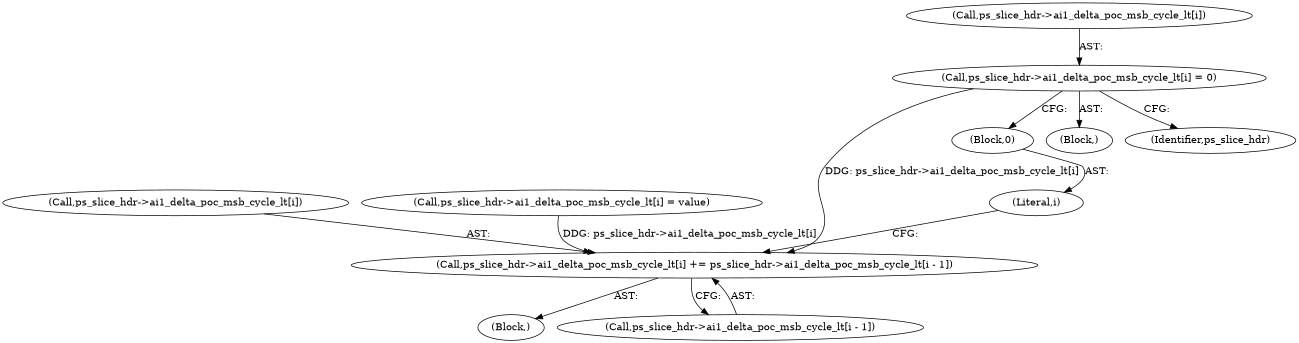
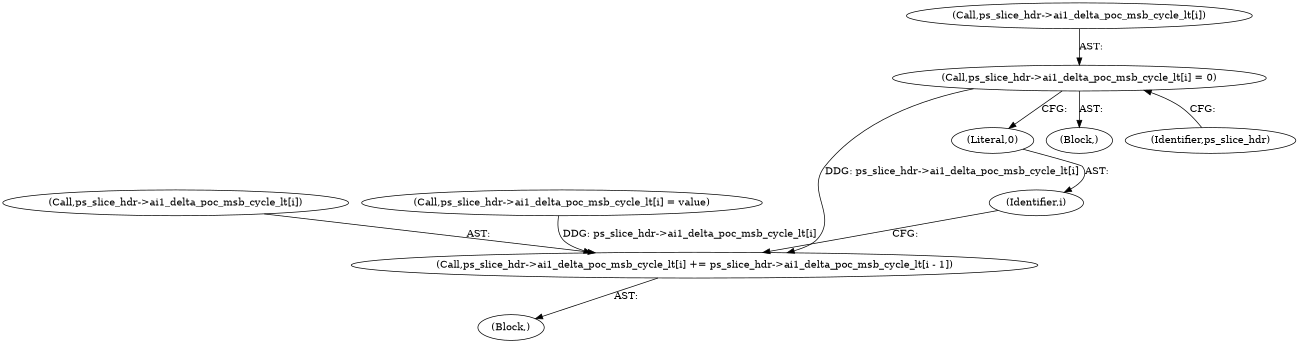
(1134, 110) -> (1179, 106)
(993, 140) -> (993, 140)
(1036, 203) -> (1036, 203)
(740, 328) -> none
